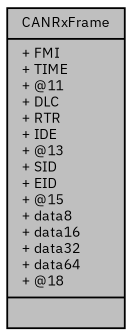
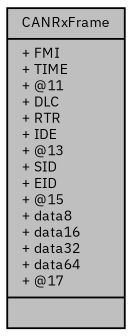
(43, 281) -> (43, 281)
